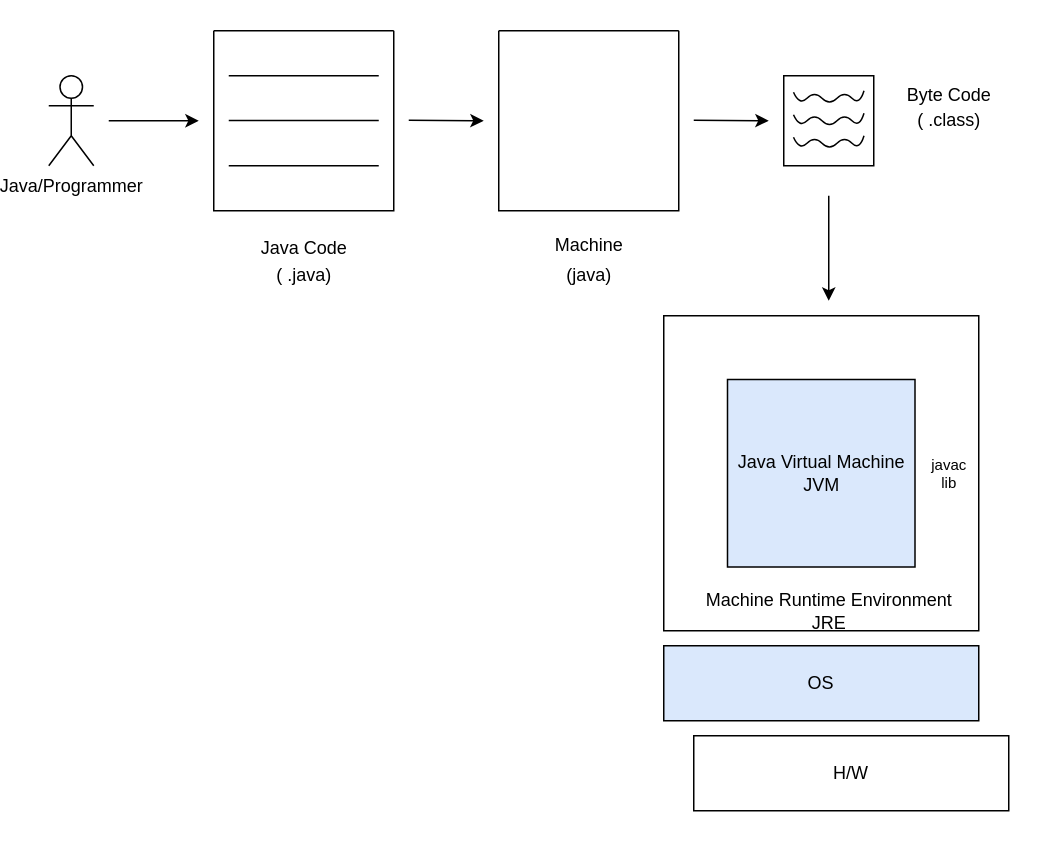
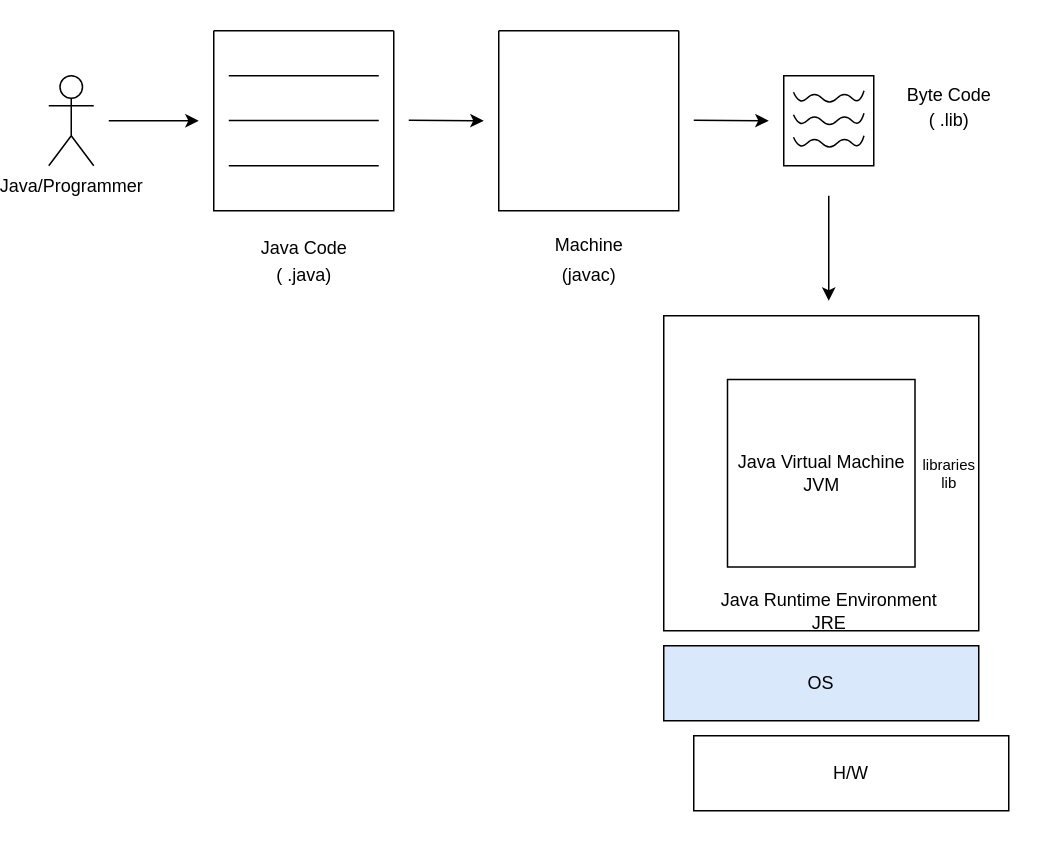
(950, 121) -> (950, 121)
(590, 275) -> (590, 275)
(821, 473) -> (821, 473)
(950, 473) -> (950, 473)
(830, 611) -> (830, 611)
